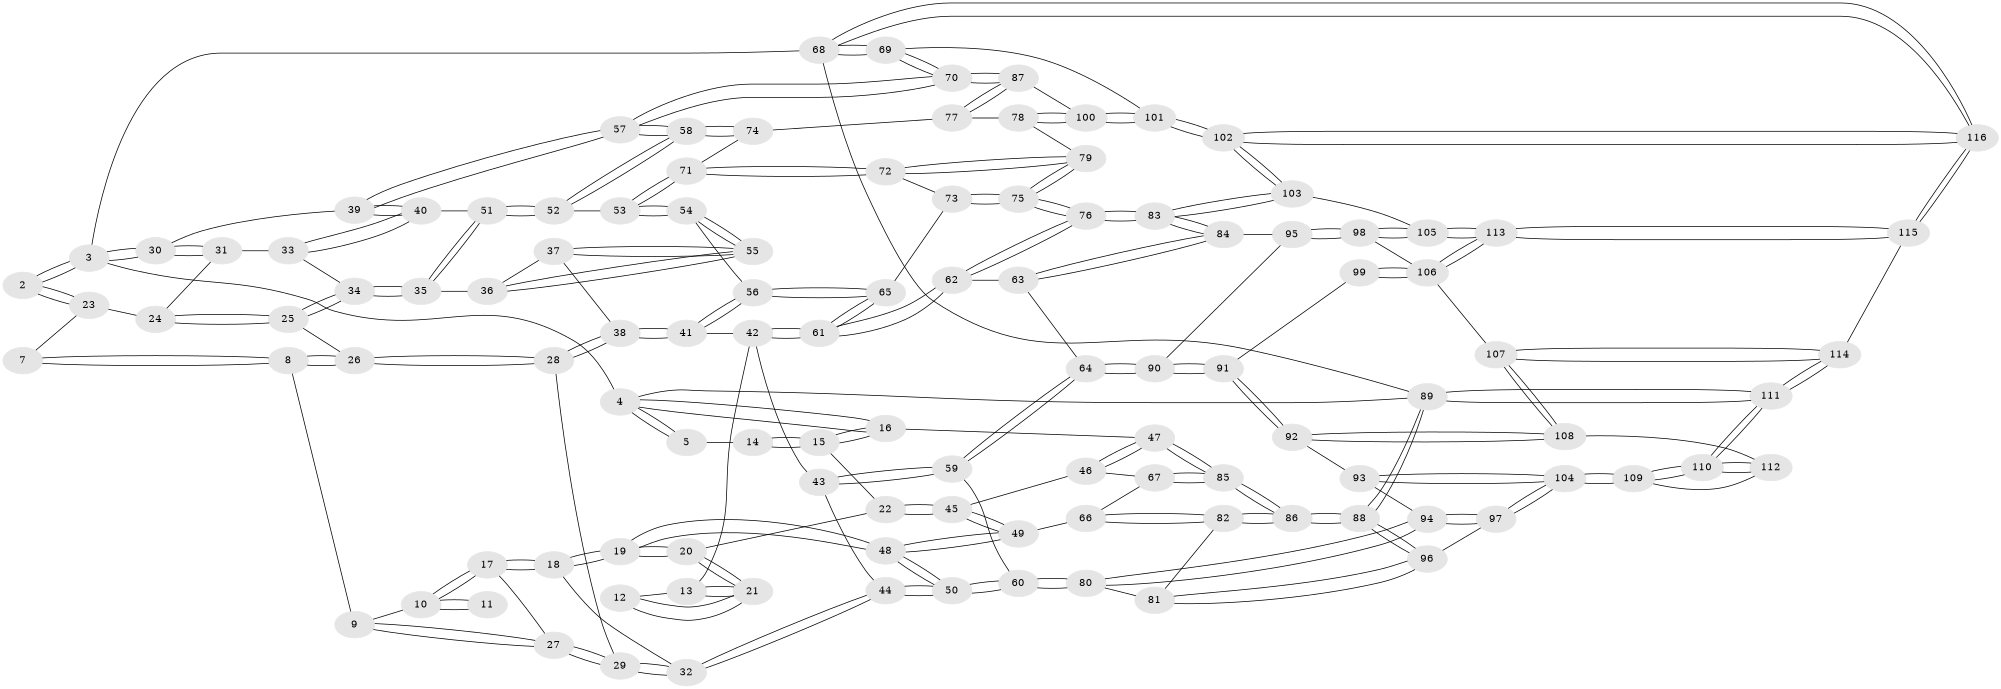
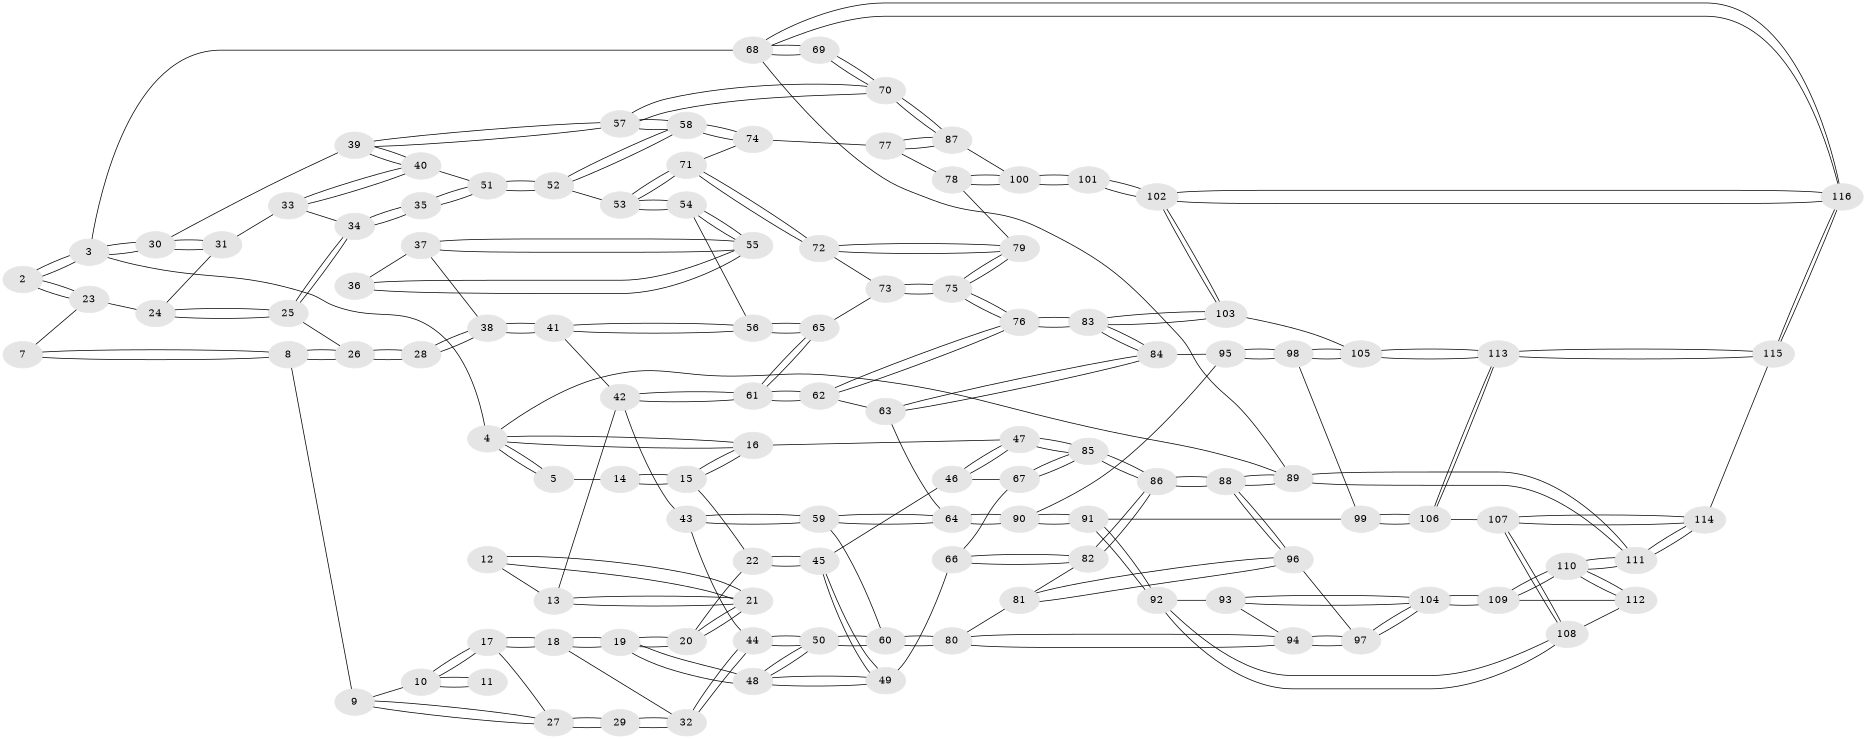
(1029, 56) -> none
(1393, 253) -> (1327, 437)
(454, 291) -> none
(577, 515) -> none
